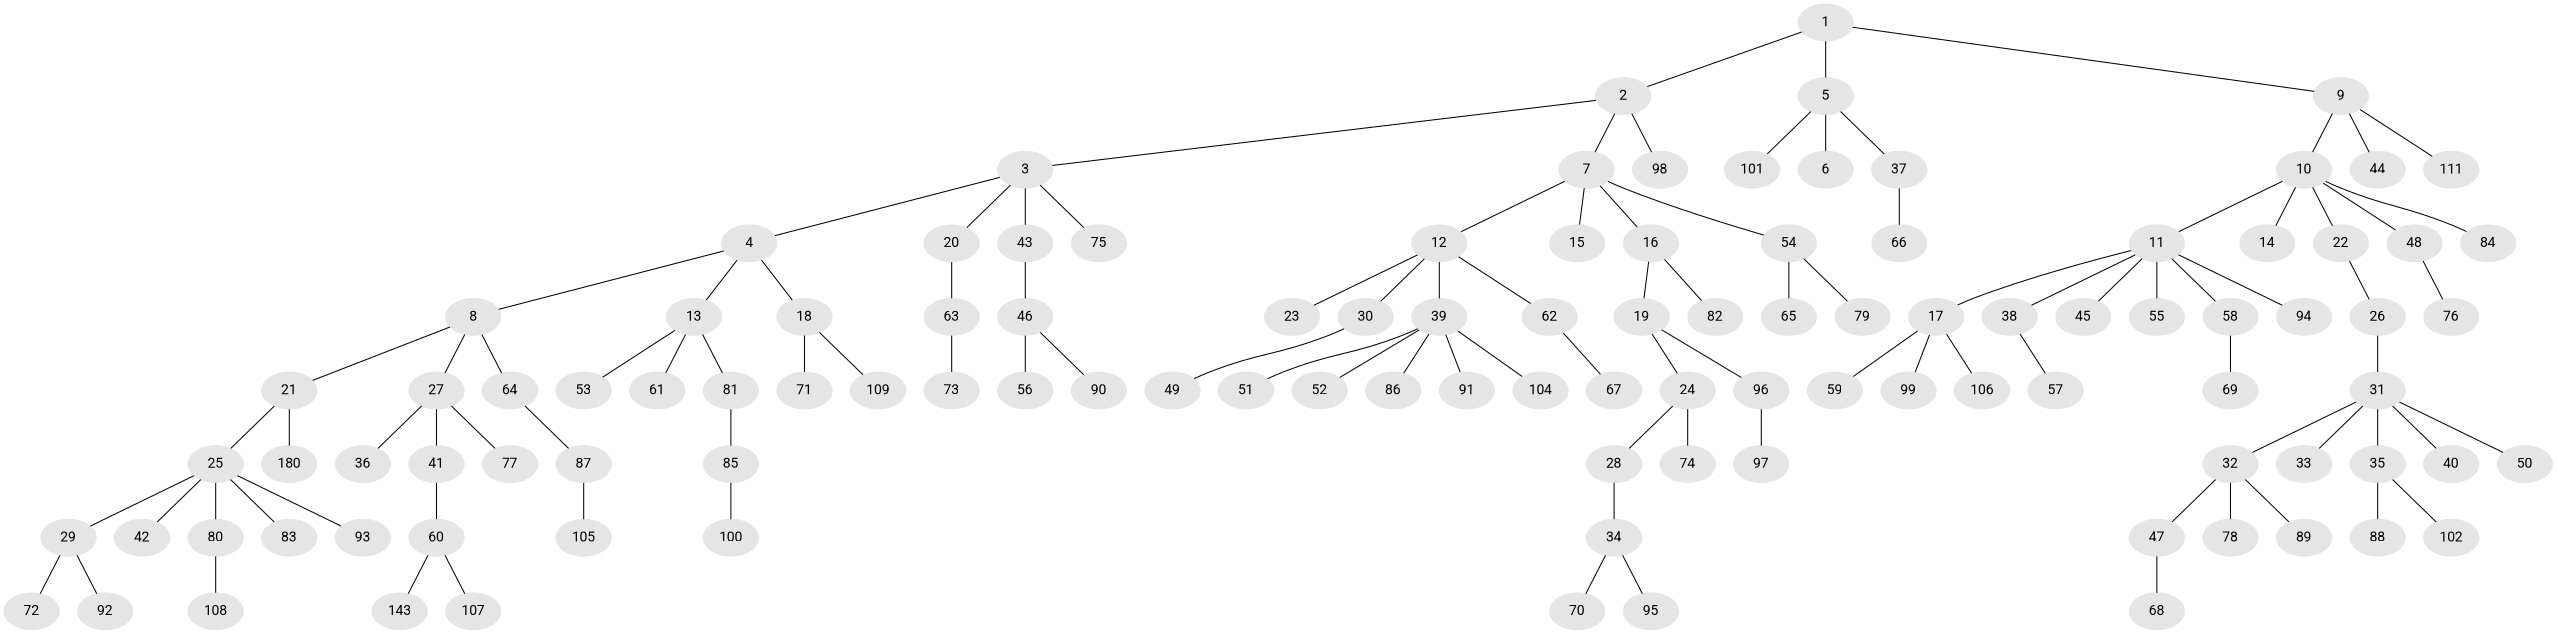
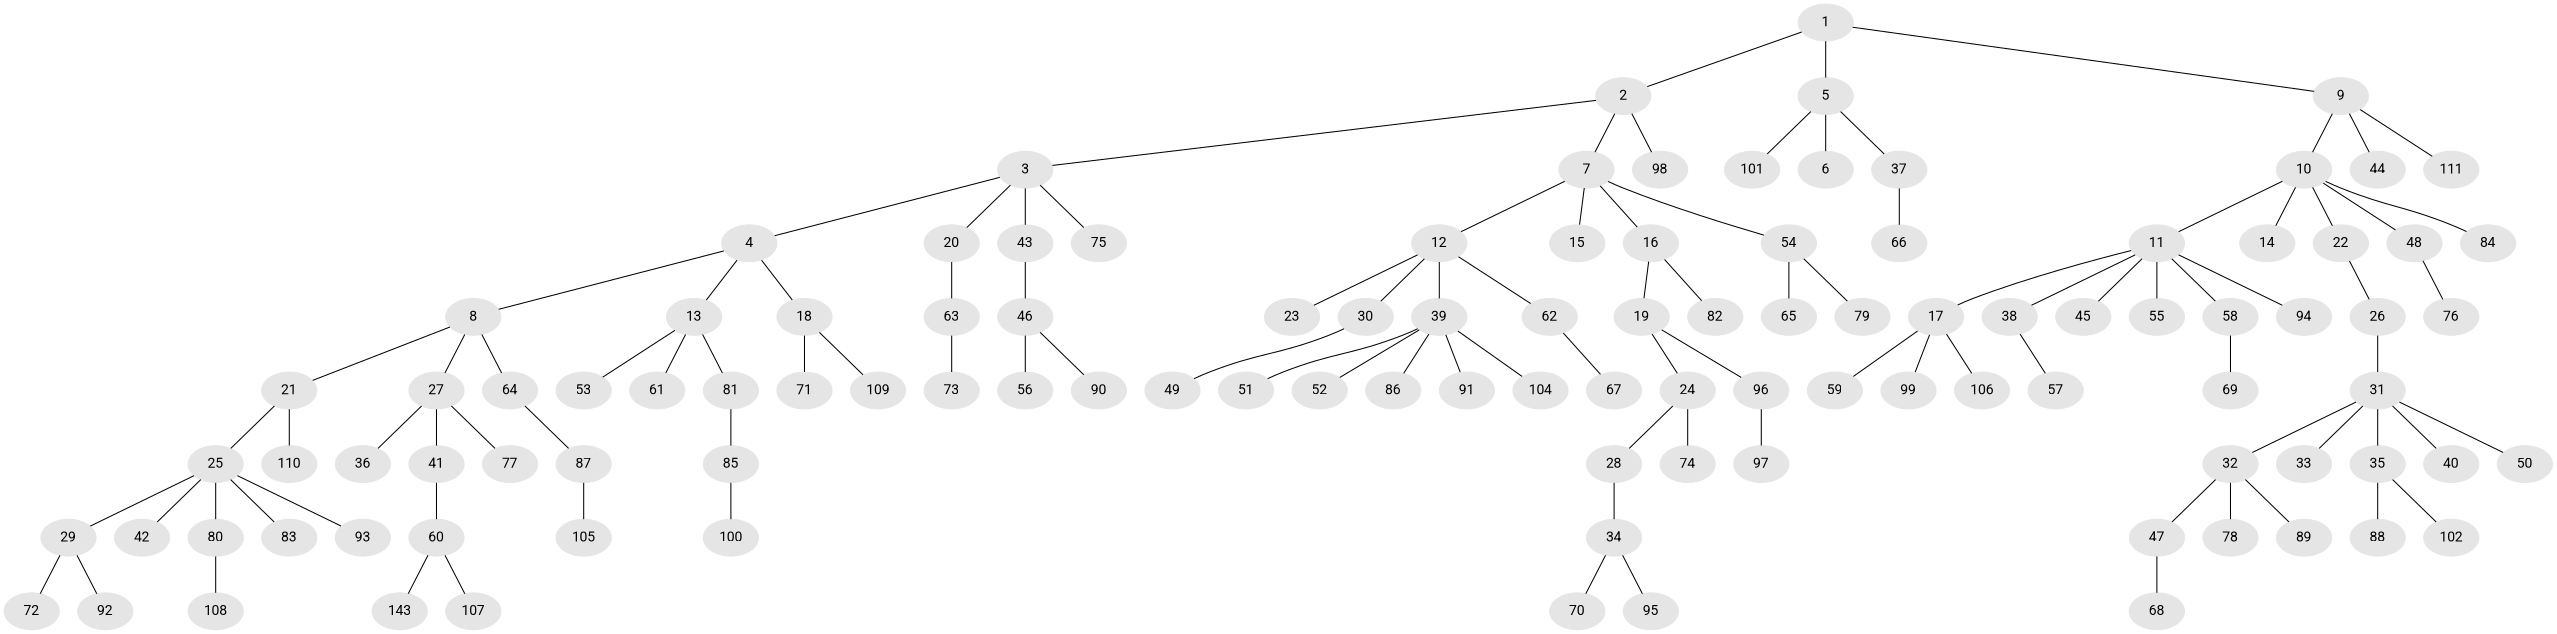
(289, 464) -> (289, 464)
